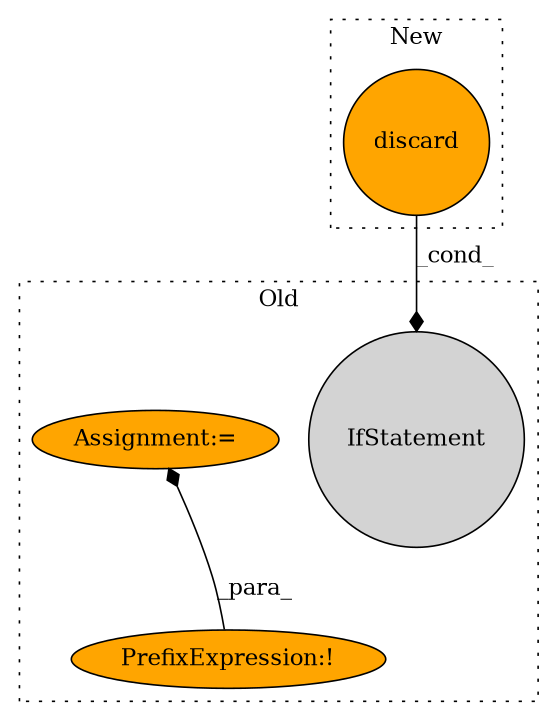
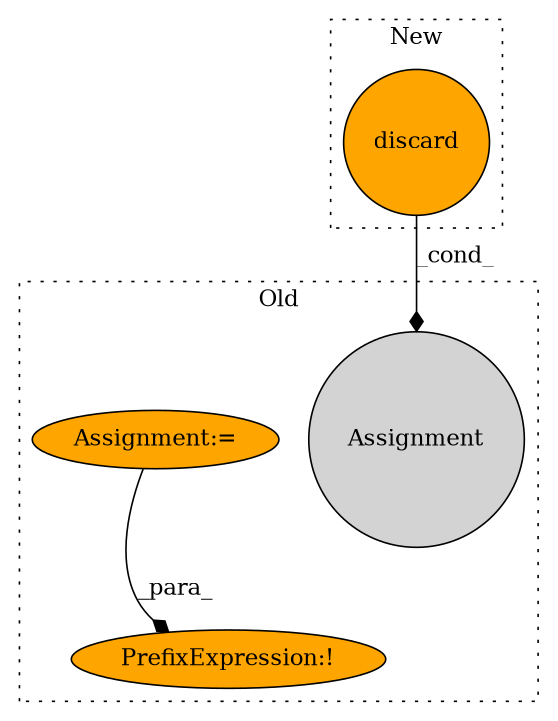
(417, 440) -> (417, 440)
(206, 557) -> (126, 547)
